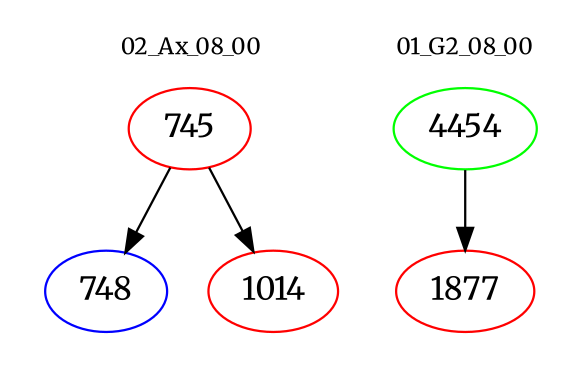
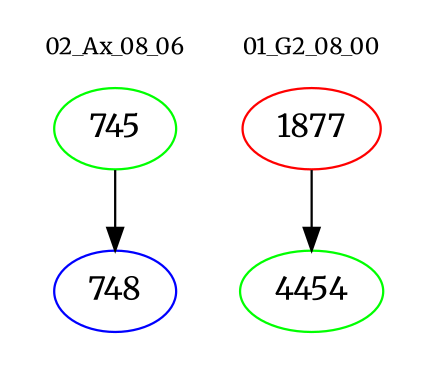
(192, 49) -> (115, 49)
(190, 129) -> (115, 129)
(465, 199) -> (312, 199)
(273, 291) -> none
